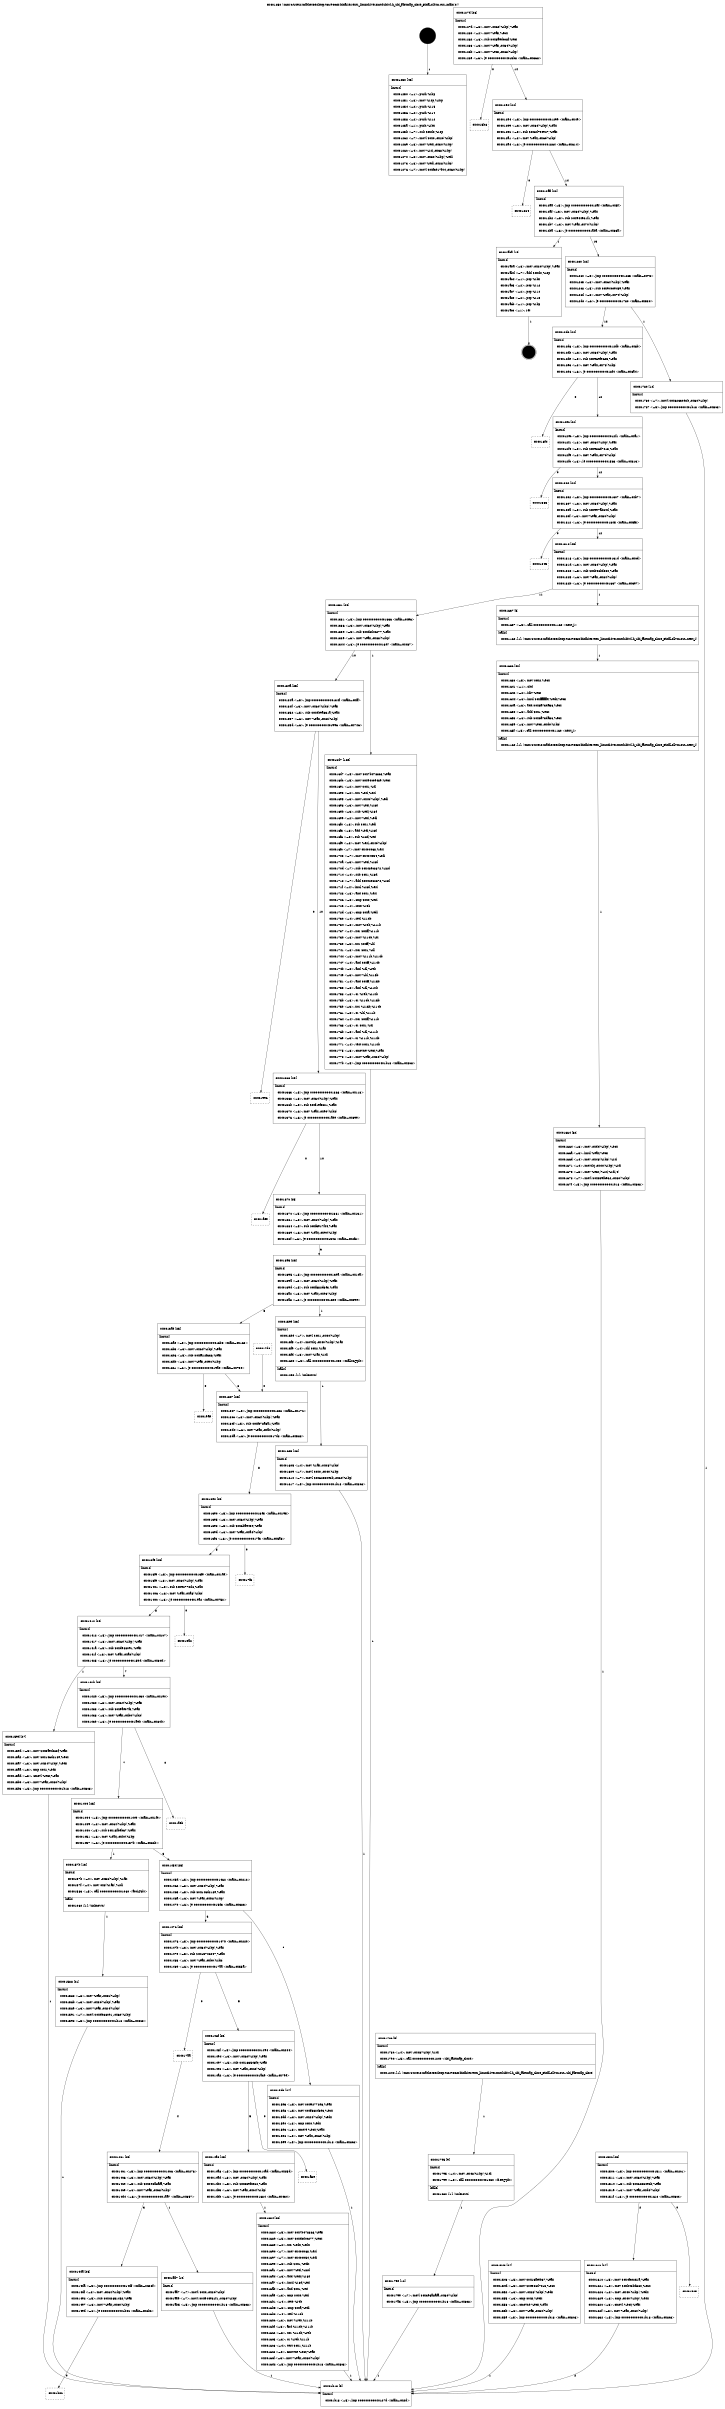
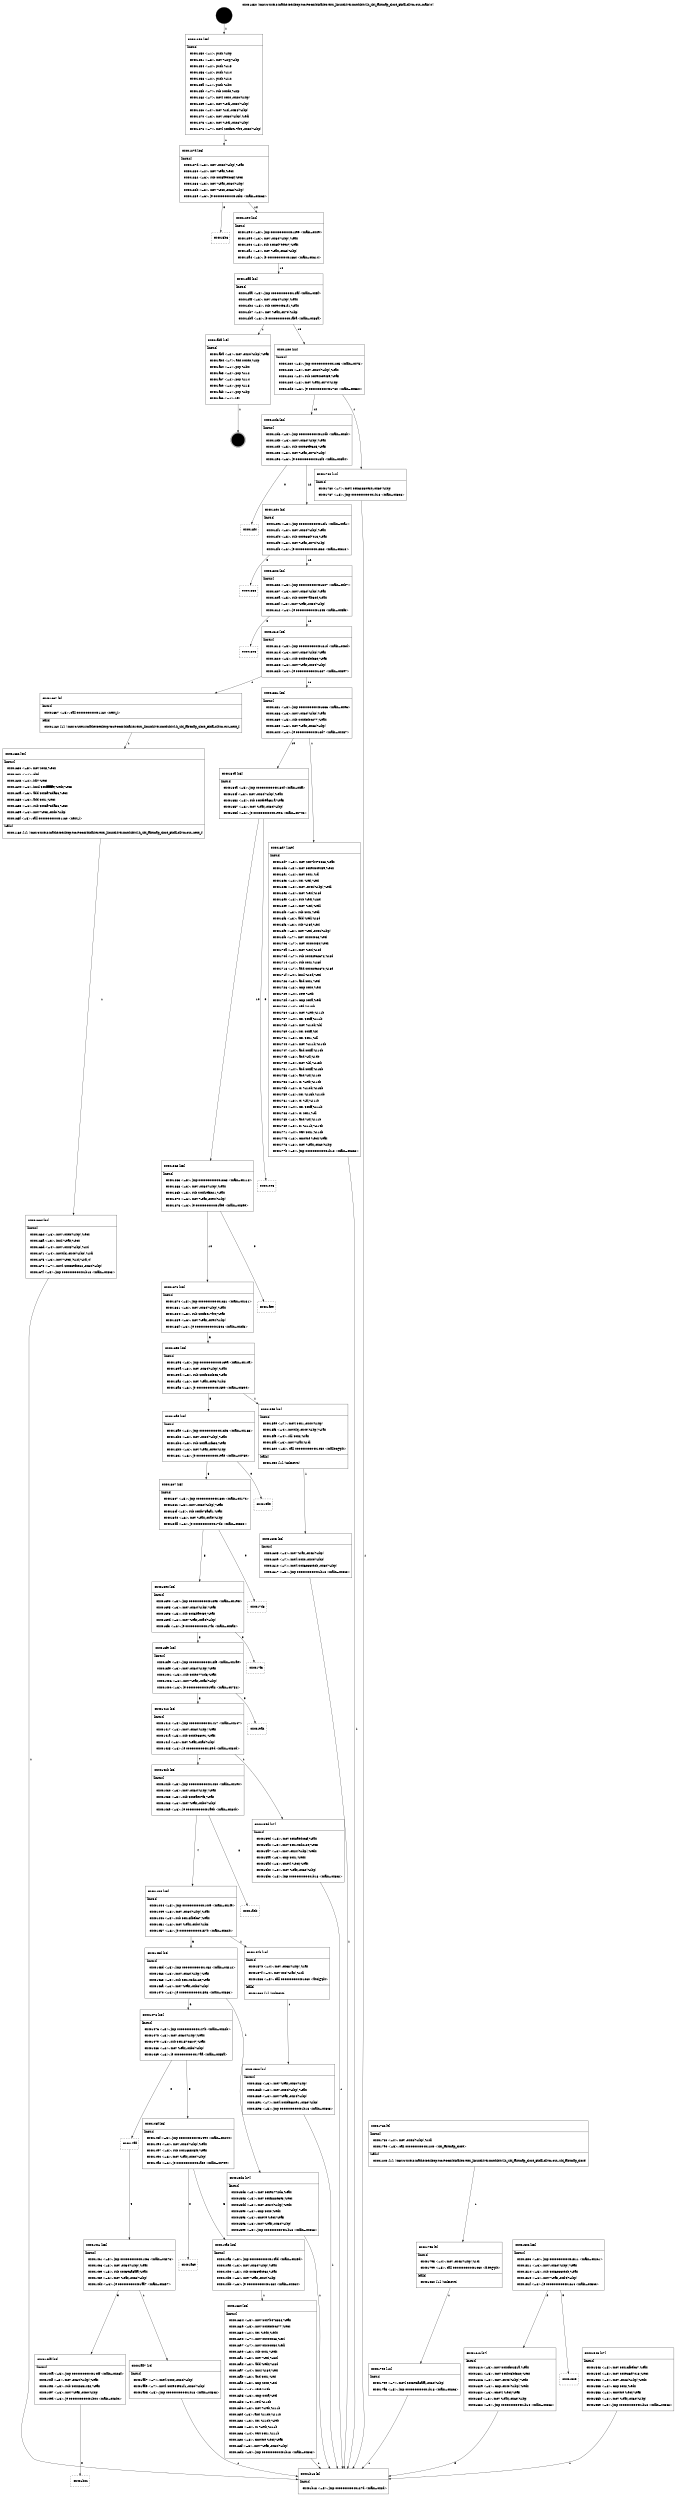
none -> (224, 139)
(521, 211) -> none
(262, 1372) -> (237, 1564)
